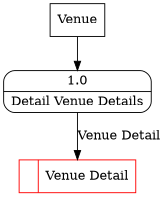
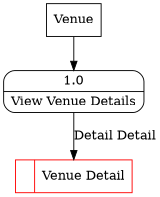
(77, 102) -> (74, 102)
(119, 136) -> (115, 136)
